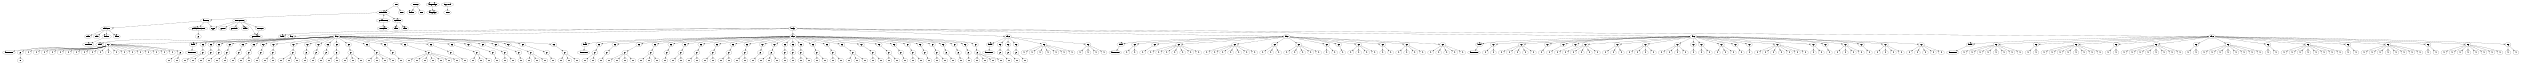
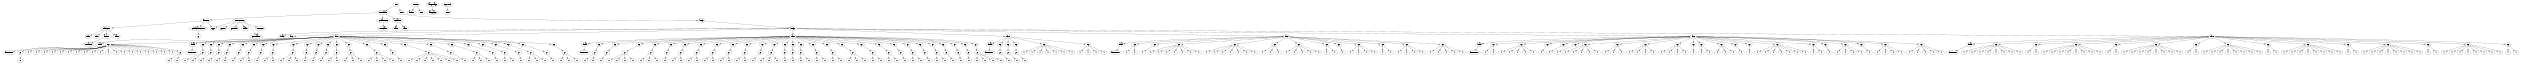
(384, 17) -> (382, 16)
none -> (701, 21)
